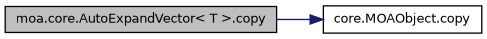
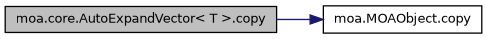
(403, 19) -> (403, 19)
